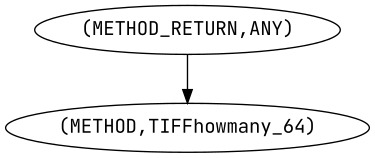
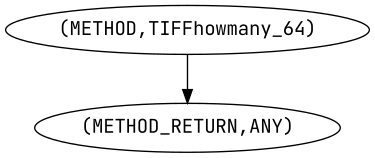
(187, 72) -> (187, 72)
